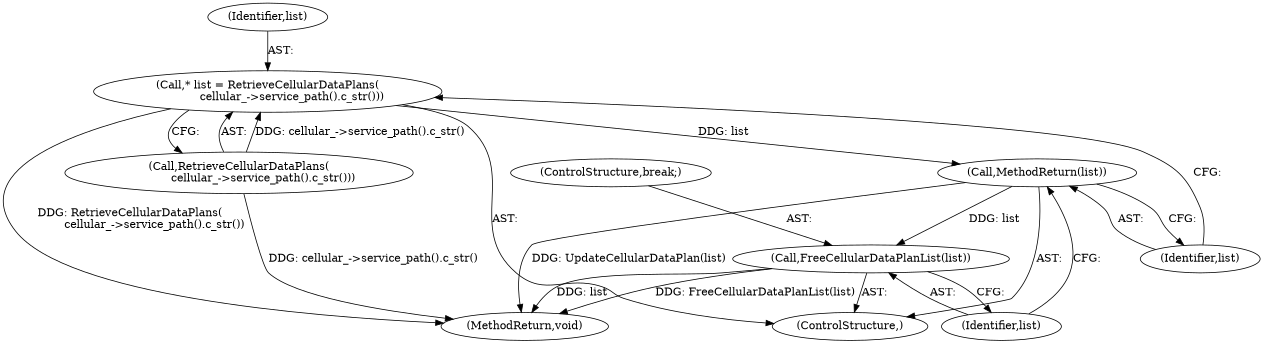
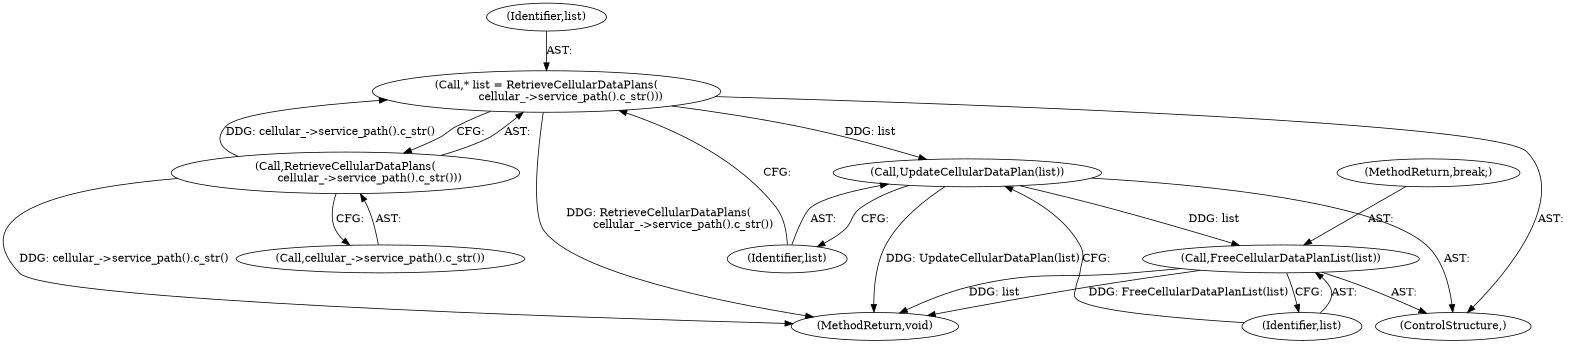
(611, 173) -> (1428, 173)
(1037, 173) -> (967, 173)
none -> (380, 259)
